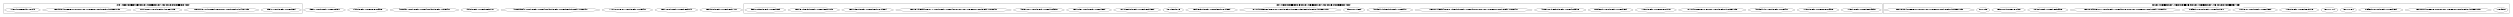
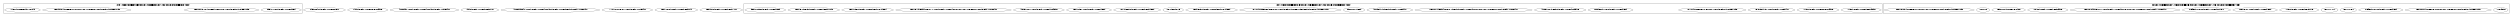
(158, 10) -> none
(222, 10) -> (222, 10)
(324, 10) -> (324, 10)
(1656, 10) -> none
(1772, 10) -> (1772, 10)
(1983, 10) -> (1983, 10)
(2255, 10) -> (2255, 10)
